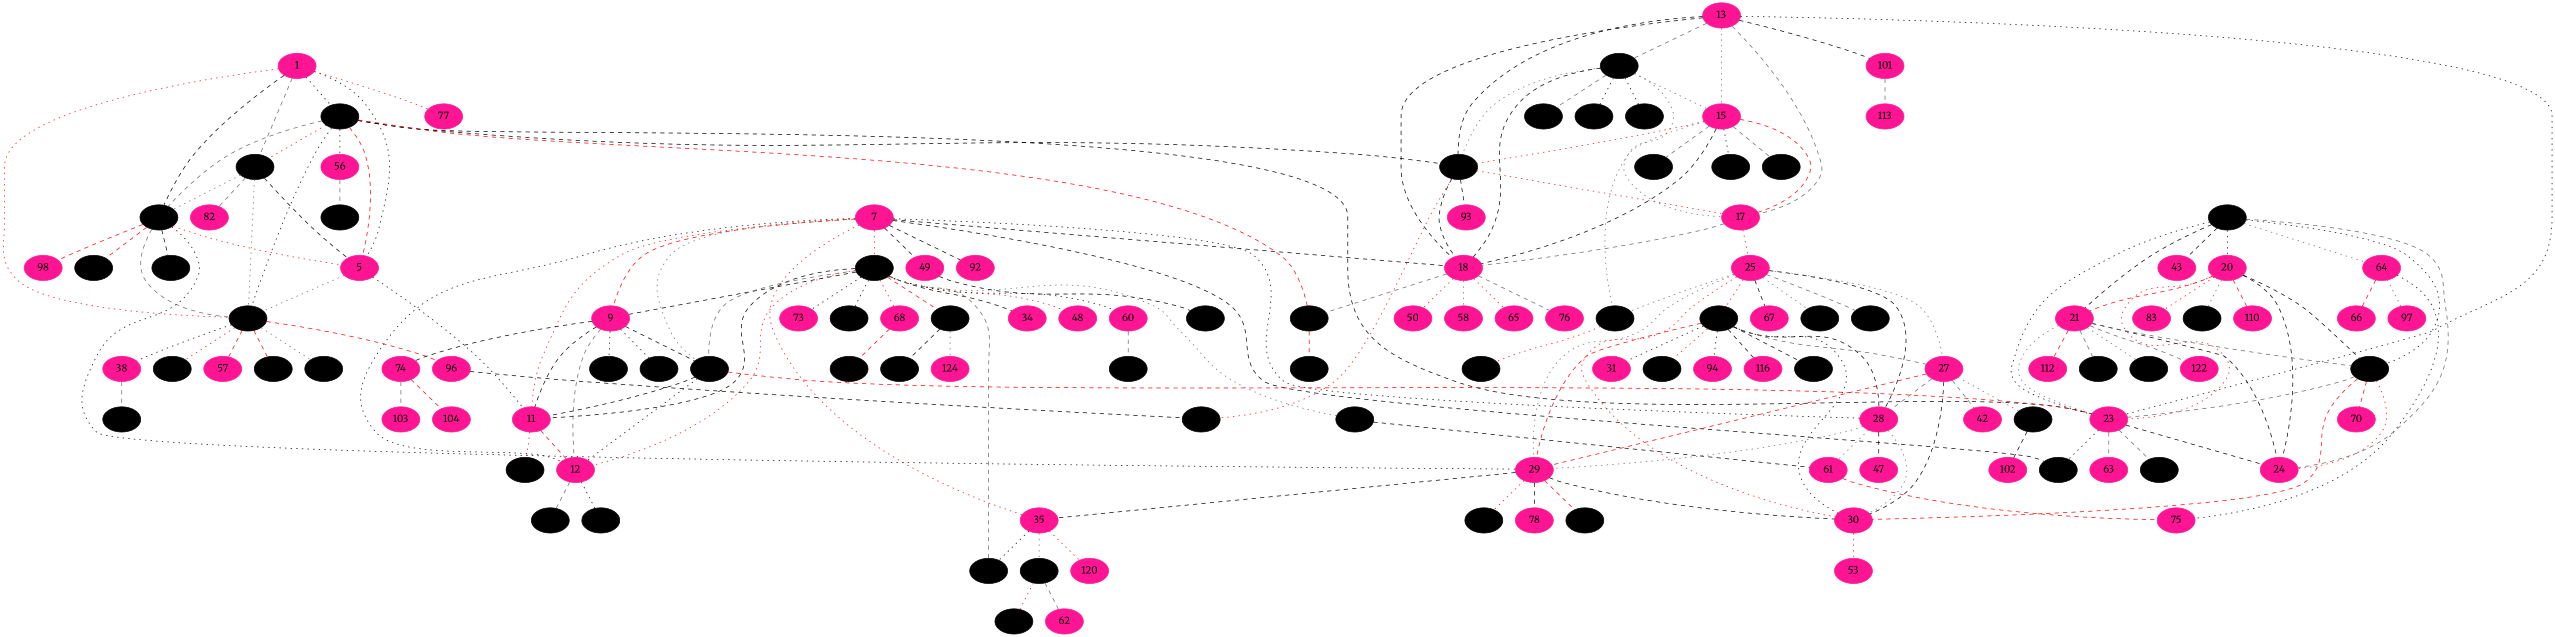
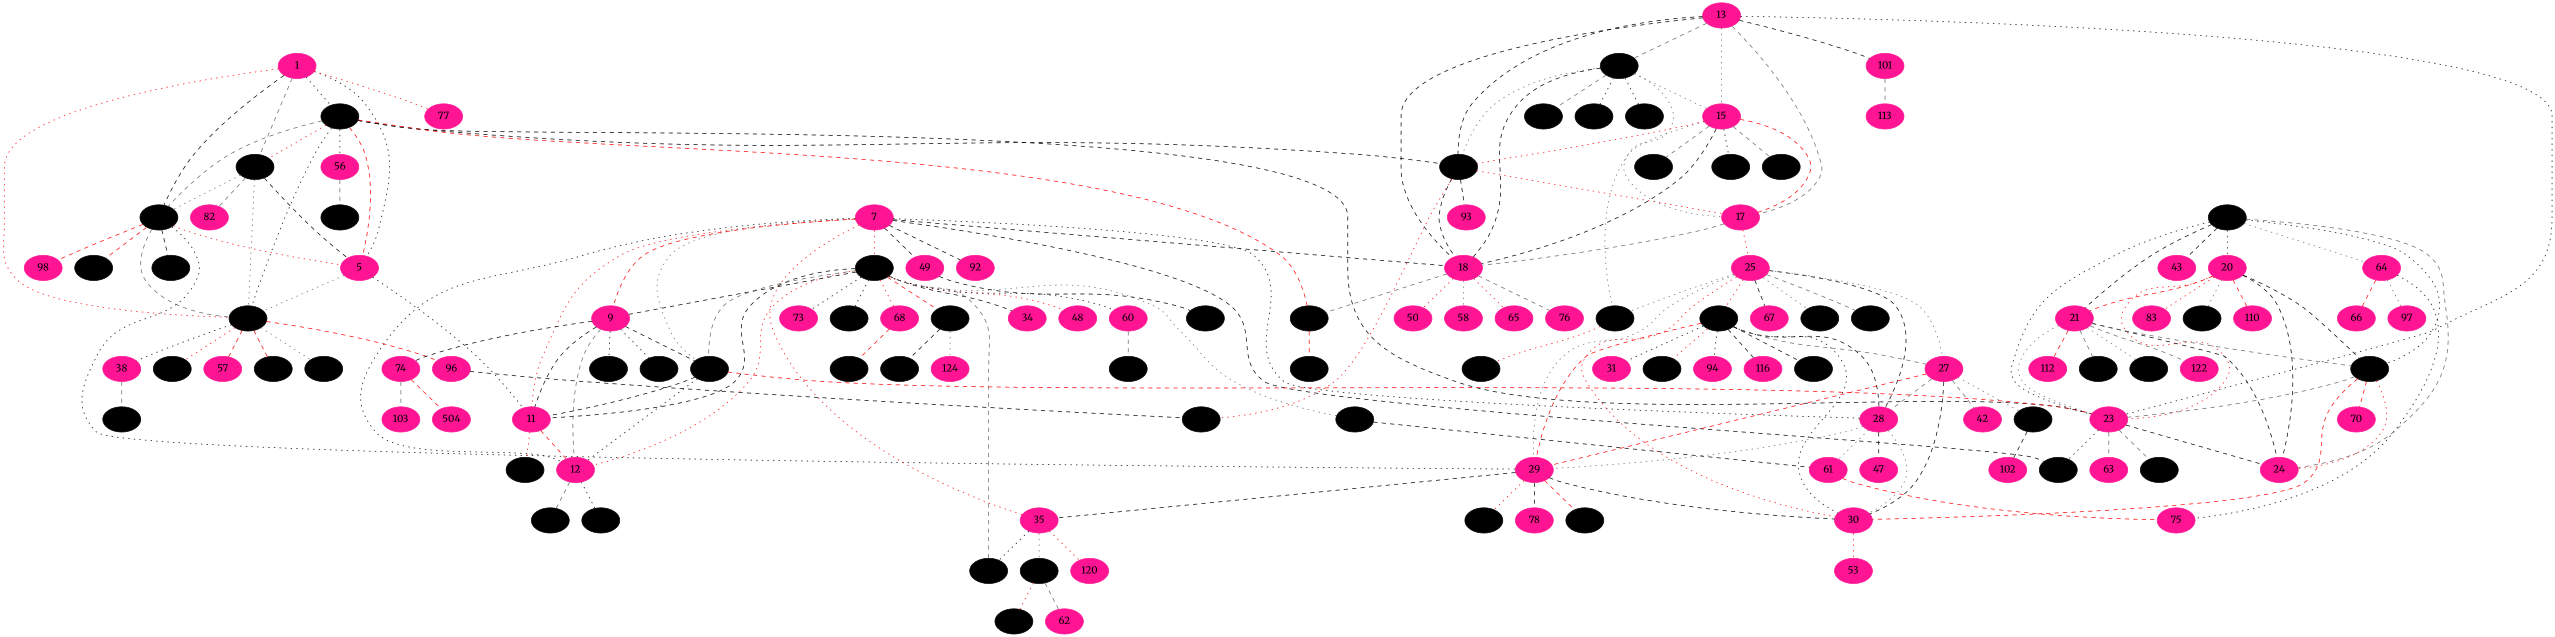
(451, 419) -> (451, 419)
